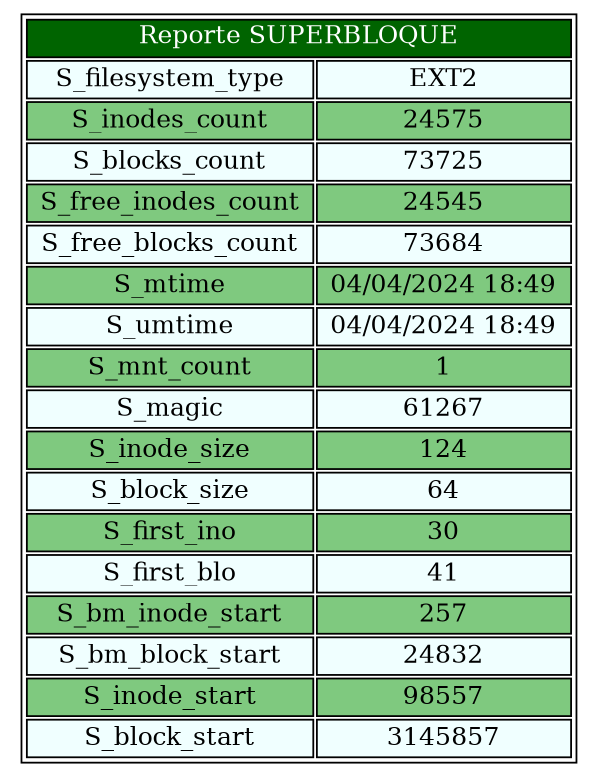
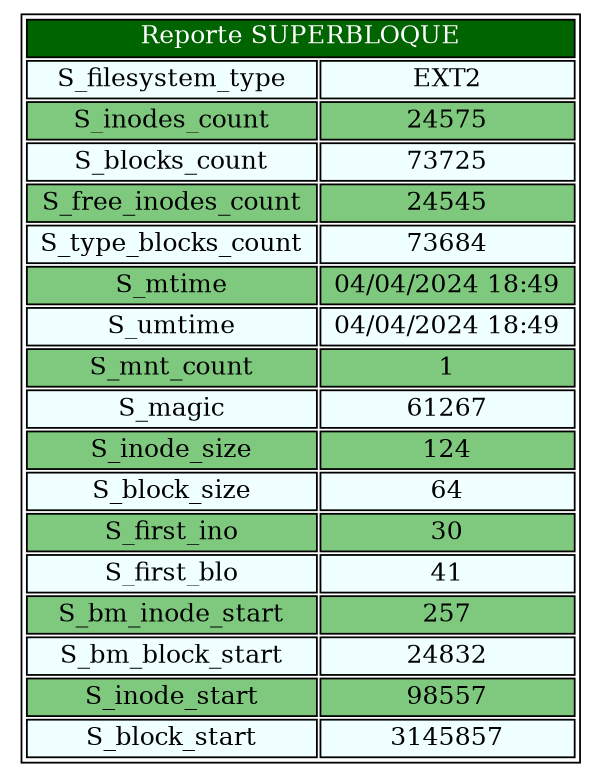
(170, 243) -> (172, 243)
